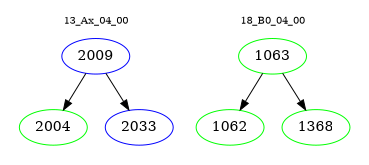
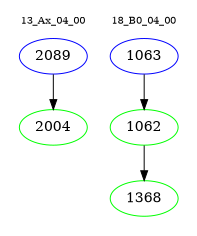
(96, 56) -> (53, 56)
(273, 56) -> (144, 56)
(291, 87) -> (144, 158)
(139, 127) -> none
